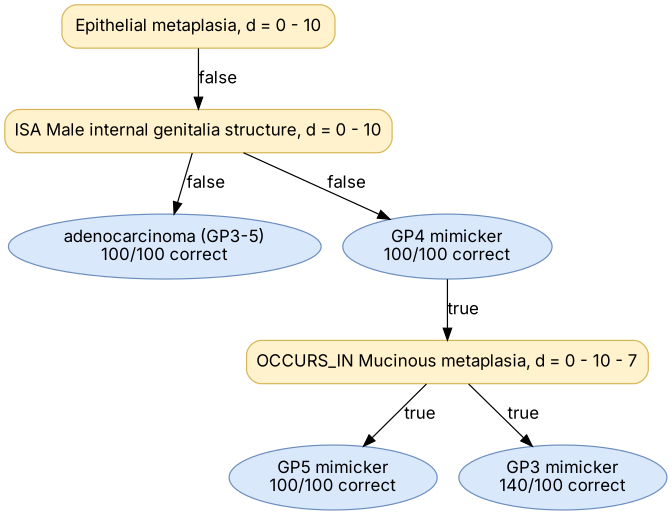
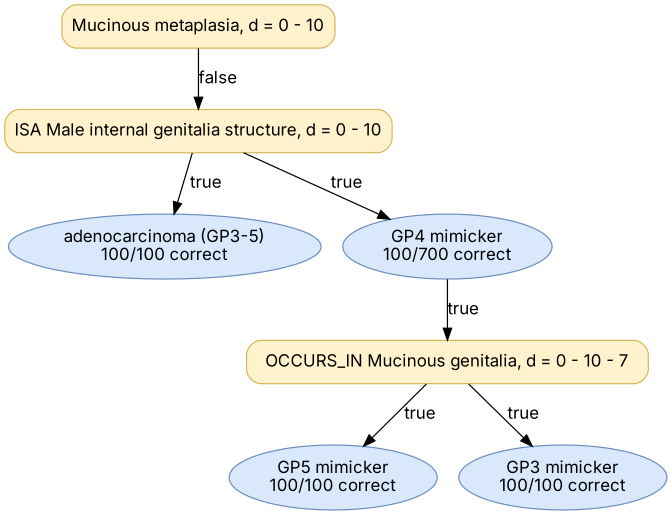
(198, 26) -> (198, 26)
(206, 183) -> (206, 183)
(347, 183) -> (347, 183)
(447, 255) -> (447, 255)
(447, 362) -> (447, 362)
(563, 486) -> (563, 486)
